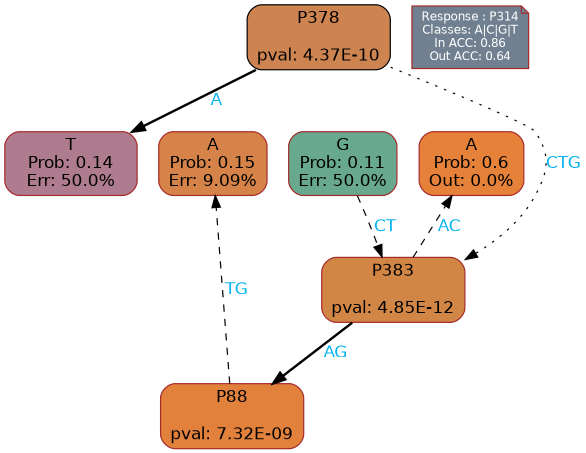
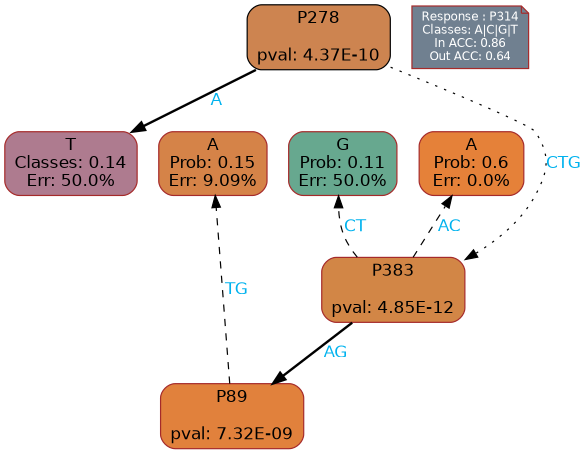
(319, 37) -> (319, 37)
(71, 164) -> (71, 164)
(471, 164) -> (471, 164)
(368, 221) -> (343, 234)
(232, 416) -> (232, 416)
